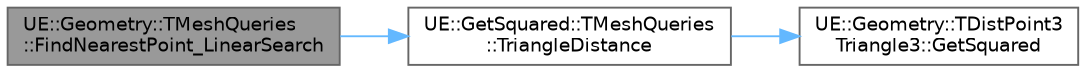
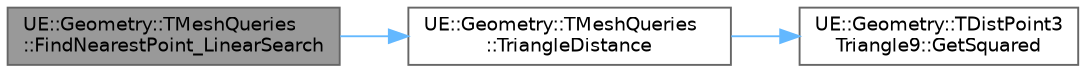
(570, 36) -> (570, 36)
(939, 36) -> (939, 36)
